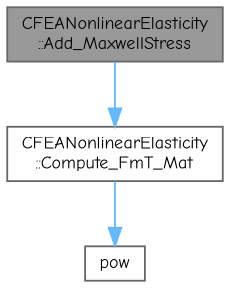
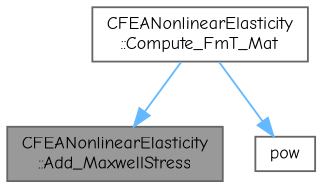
(115, 85) -> (163, 87)
